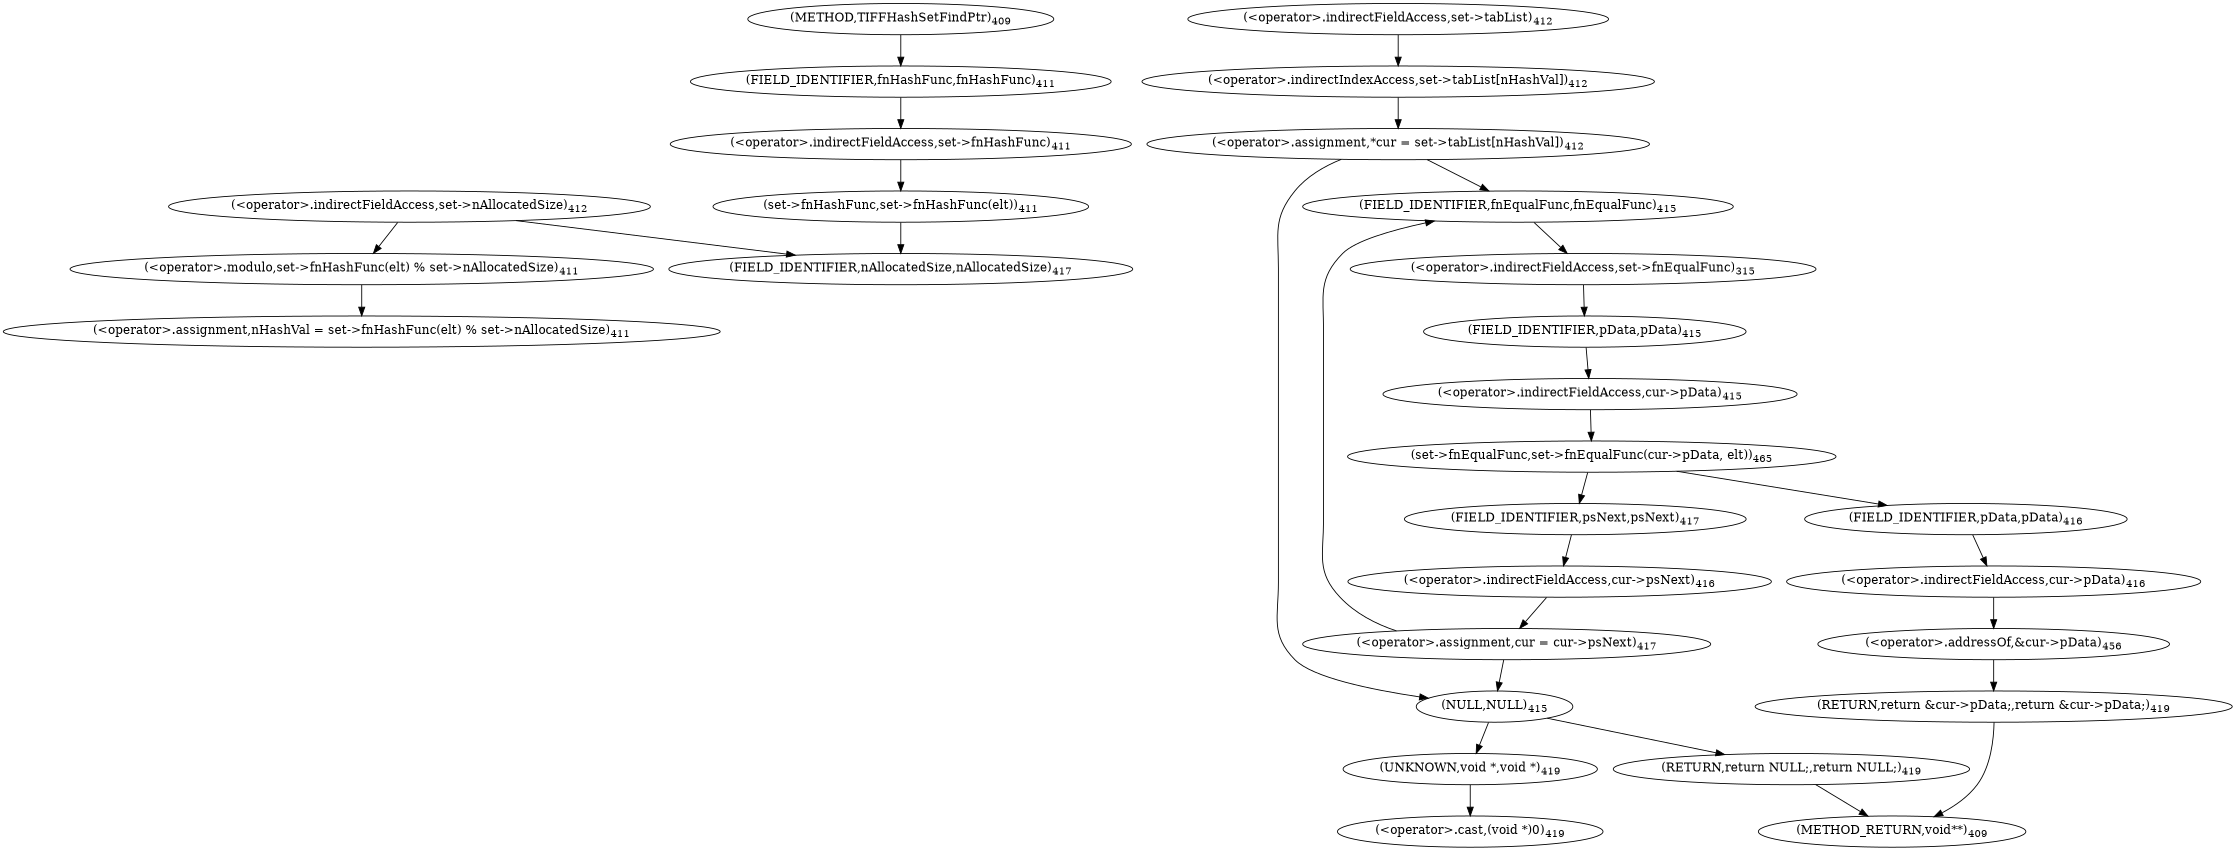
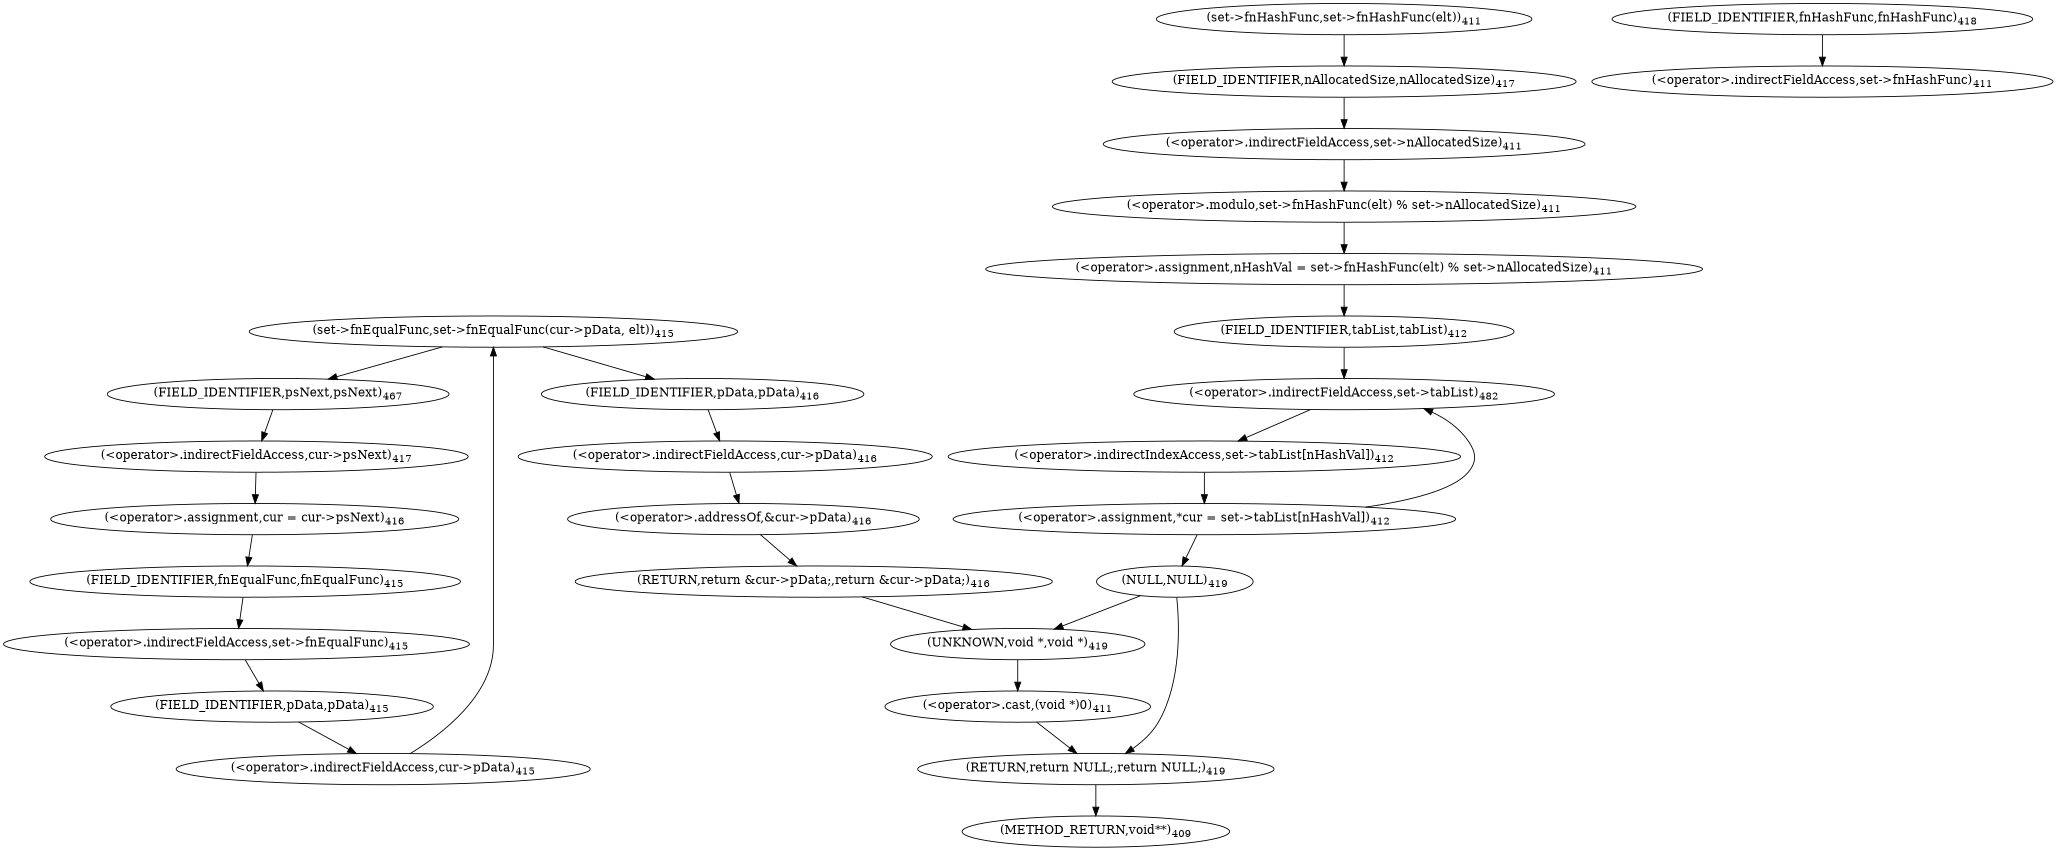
(1543, 18) -> (1489, 393)
(901, 19) -> none
(1046, 80) -> (1967, 18)
(901, 171) -> none
(1454, 173) -> (1457, 481)
(578, 205) -> (1513, 143)
(651, 237) -> (1344, 109)
(1745, 268) -> (399, 643)
none -> (1344, 332)
(1763, 455) -> (664, 330)
(1690, 518) -> (393, 393)
(1705, 580) -> (402, 455)
(1647, 643) -> (395, 518)
(2112, 643) -> (862, 518)
(1501, 671) -> none
(1538, 705) -> (1218, 580)
(2160, 705) -> (980, 580)
none -> (1053, 735)
(1983, 776) -> (913, 612)
(1555, 830) -> (1103, 705)
